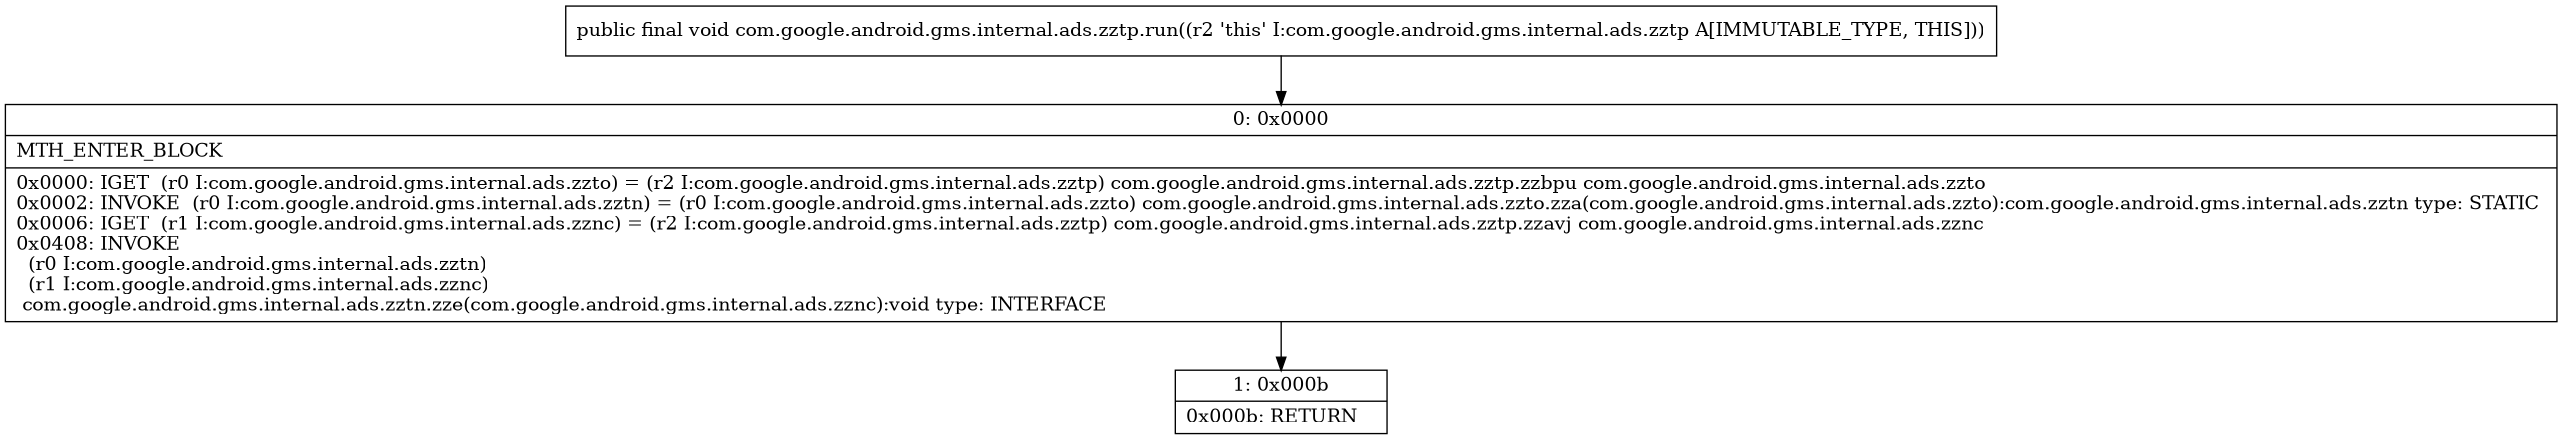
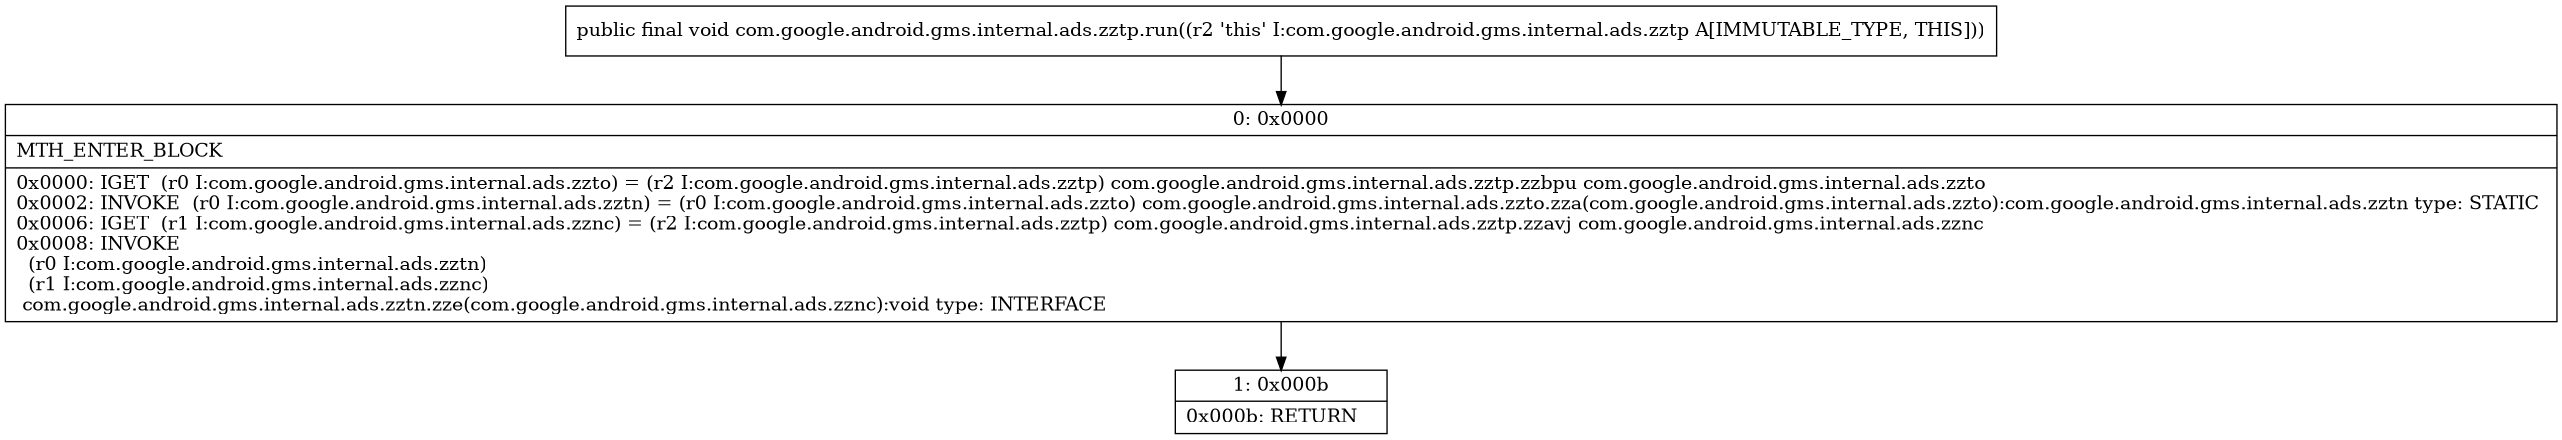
(105, 244) -> (105, 244)
